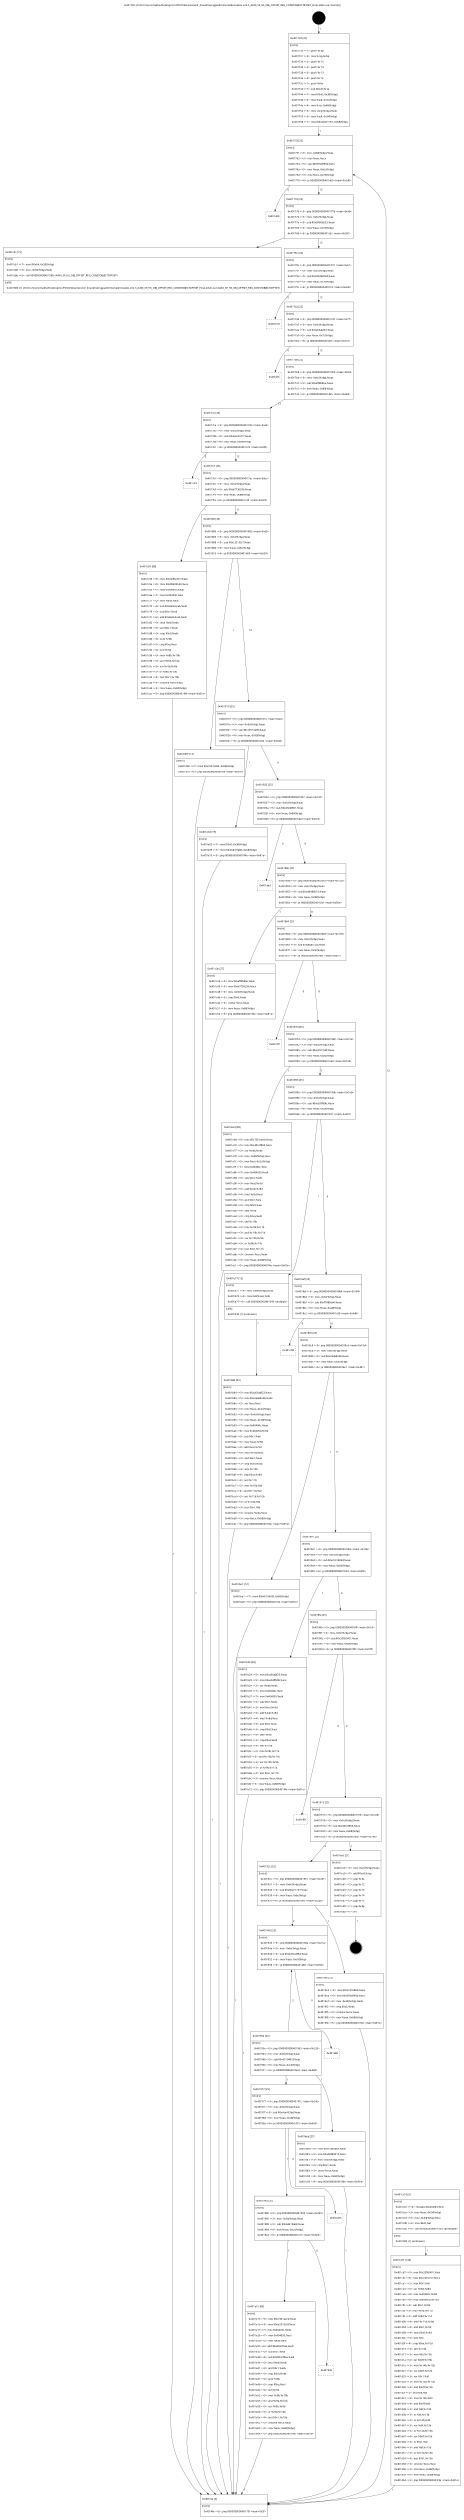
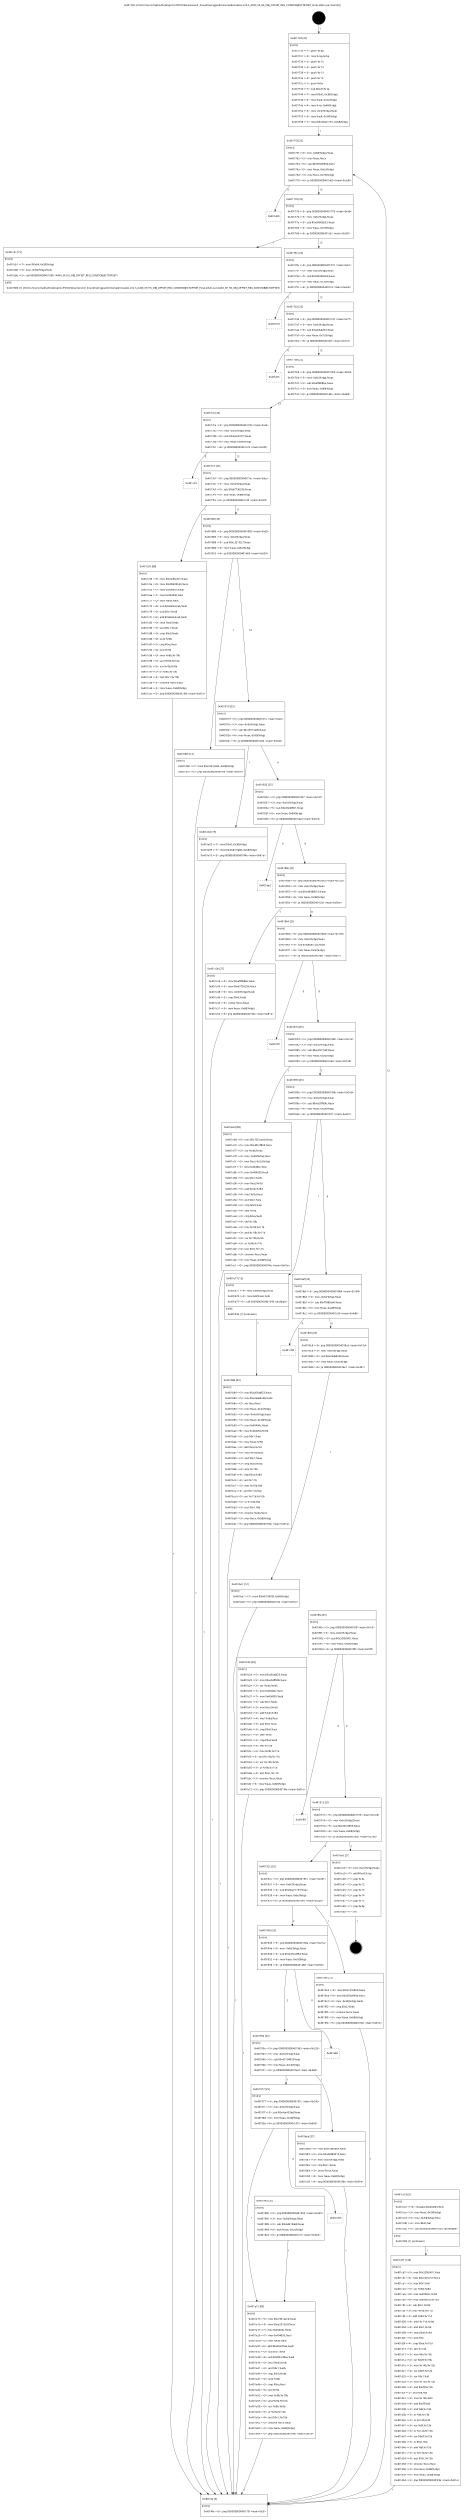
(336, 1554) -> none
(290, 2001) -> (284, 2000)
(285, 2161) -> (247, 2212)
(326, 2370) -> none
